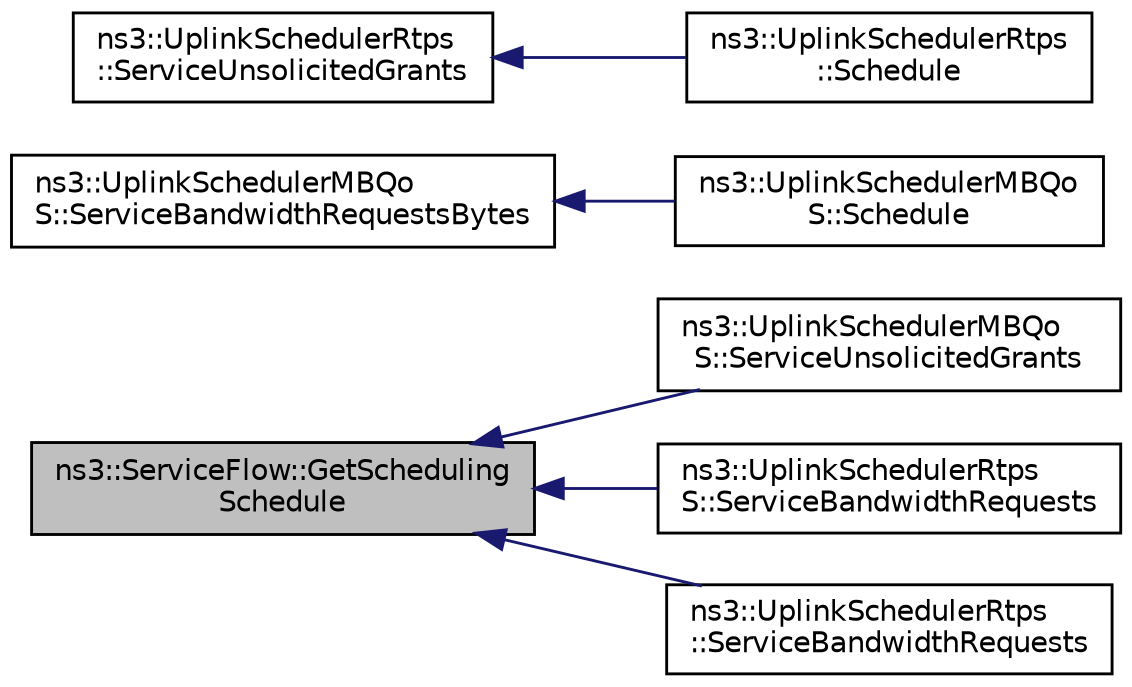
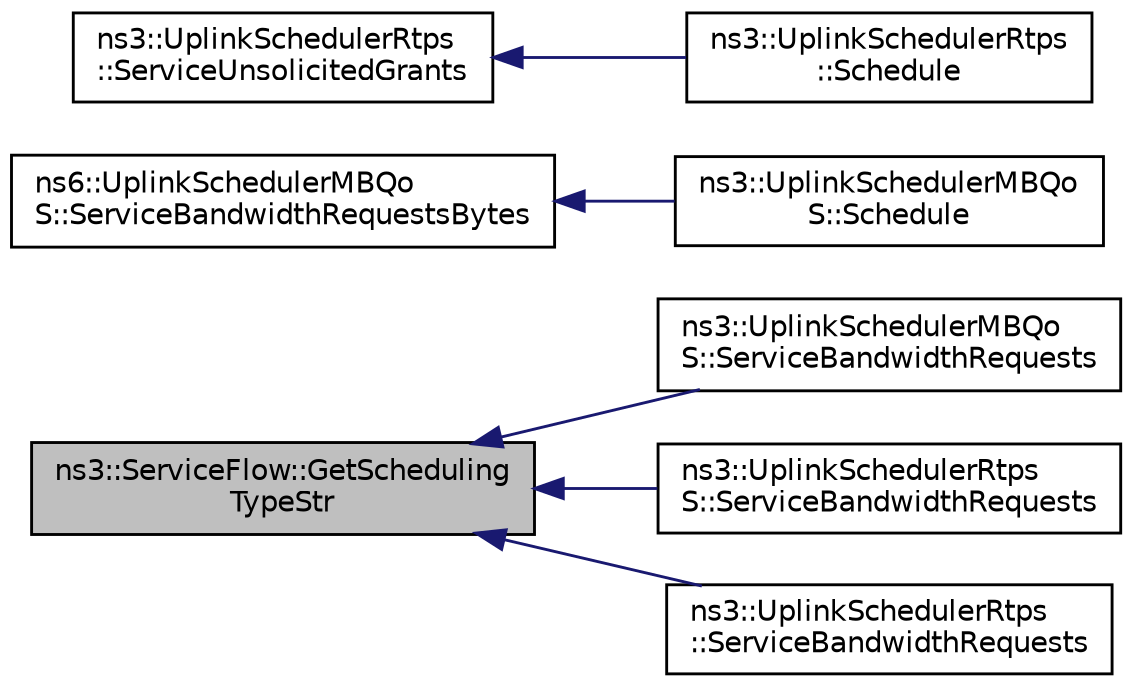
(283, 201) -> (283, 201)
(889, 345) -> (889, 345)
(283, 489) -> (283, 489)
